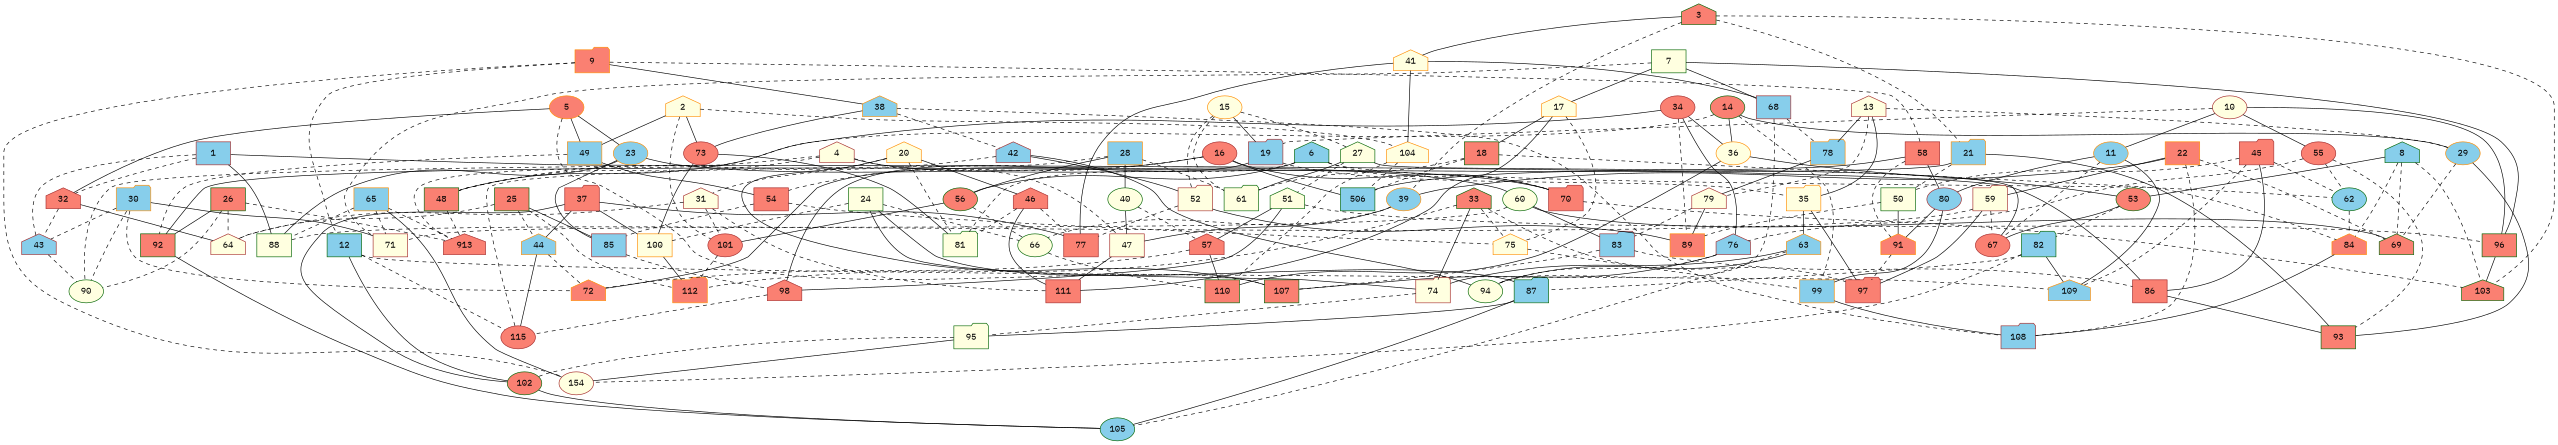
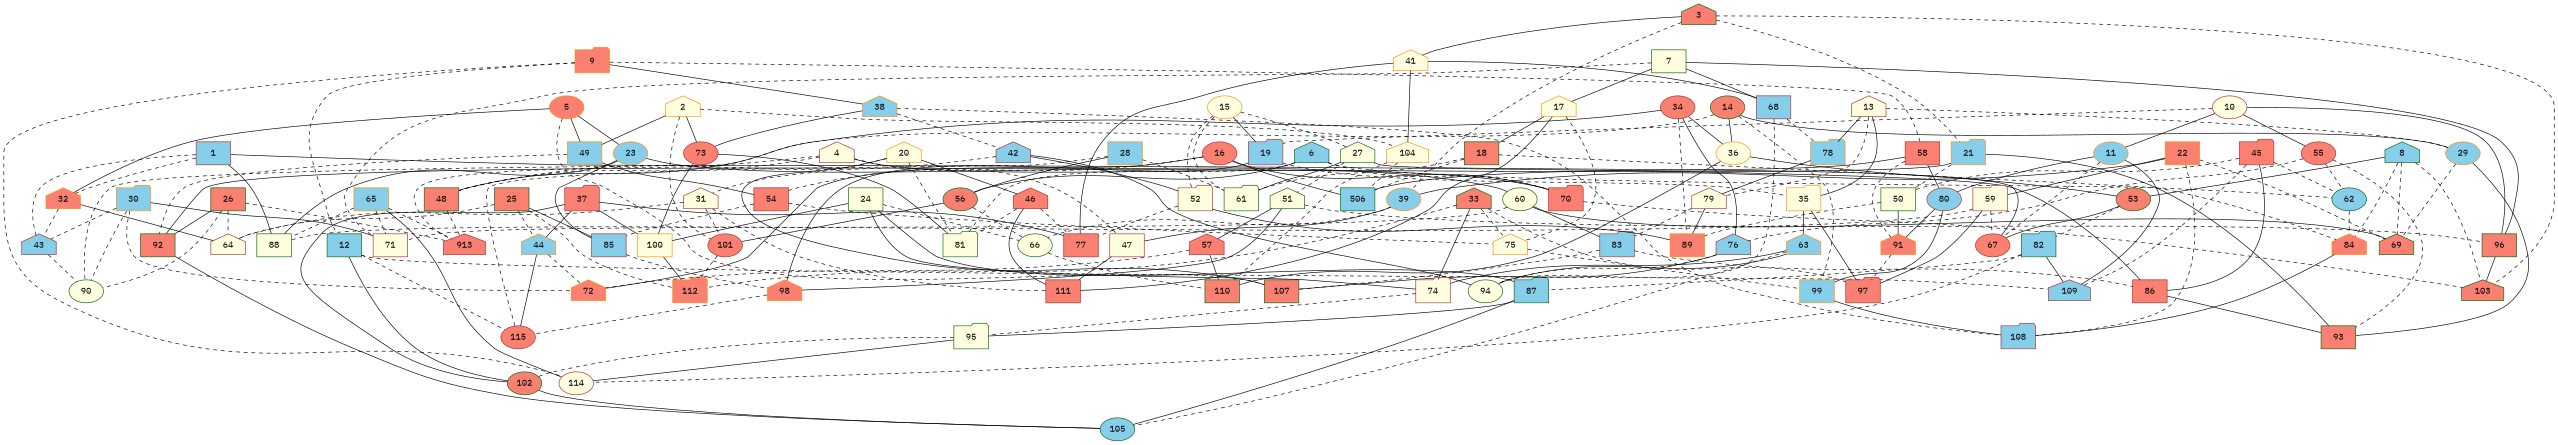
(63, 199) -> (63, 199)
(1125, 199) -> none
(769, 220) -> (769, 220)
(785, 291) -> (785, 291)
(2069, 291) -> (2069, 291)
(576, 383) -> (576, 383)
